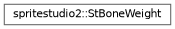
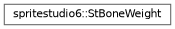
(87, 14) -> (87, 14)
